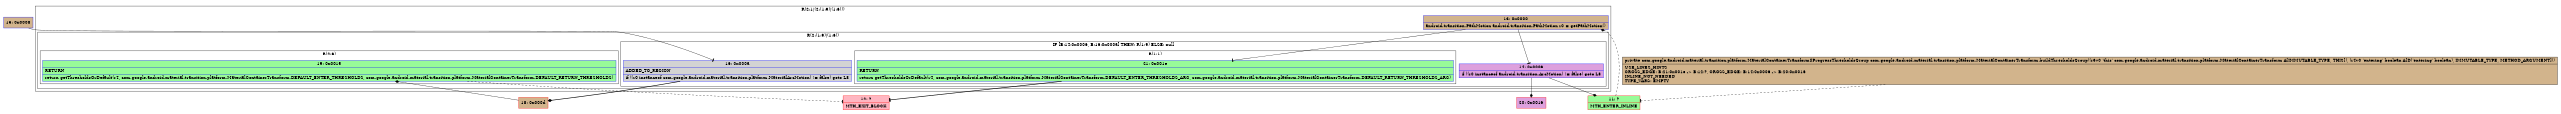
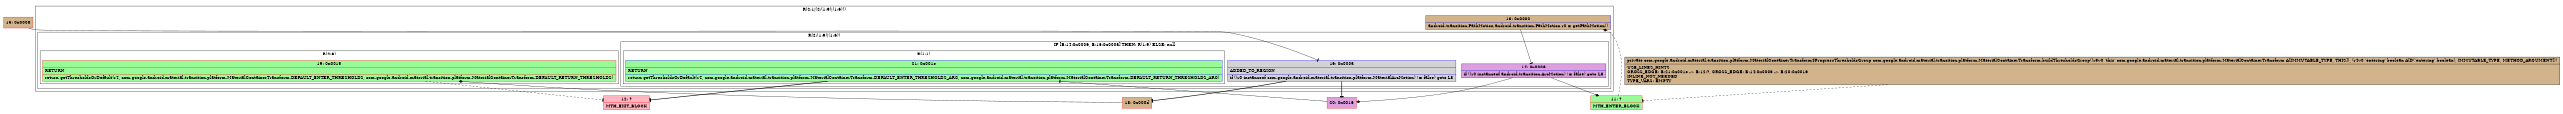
(18, 23) -> (18, 23)
(1349, 45) -> (1227, 94)
(329, 71) -> (329, 71)
none -> (1342, 89)
(606, 93) -> (1203, 94)
(1614, 106) -> (1616, 106)
